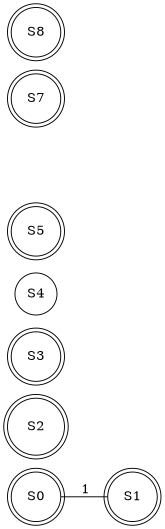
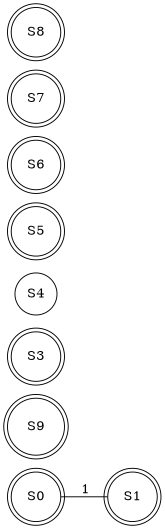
none -> (36, 165)
(36, 427) -> (36, 427)
